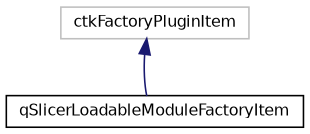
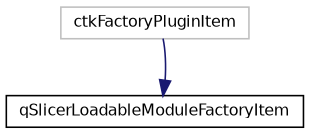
(144, 75) -> (165, 59)
